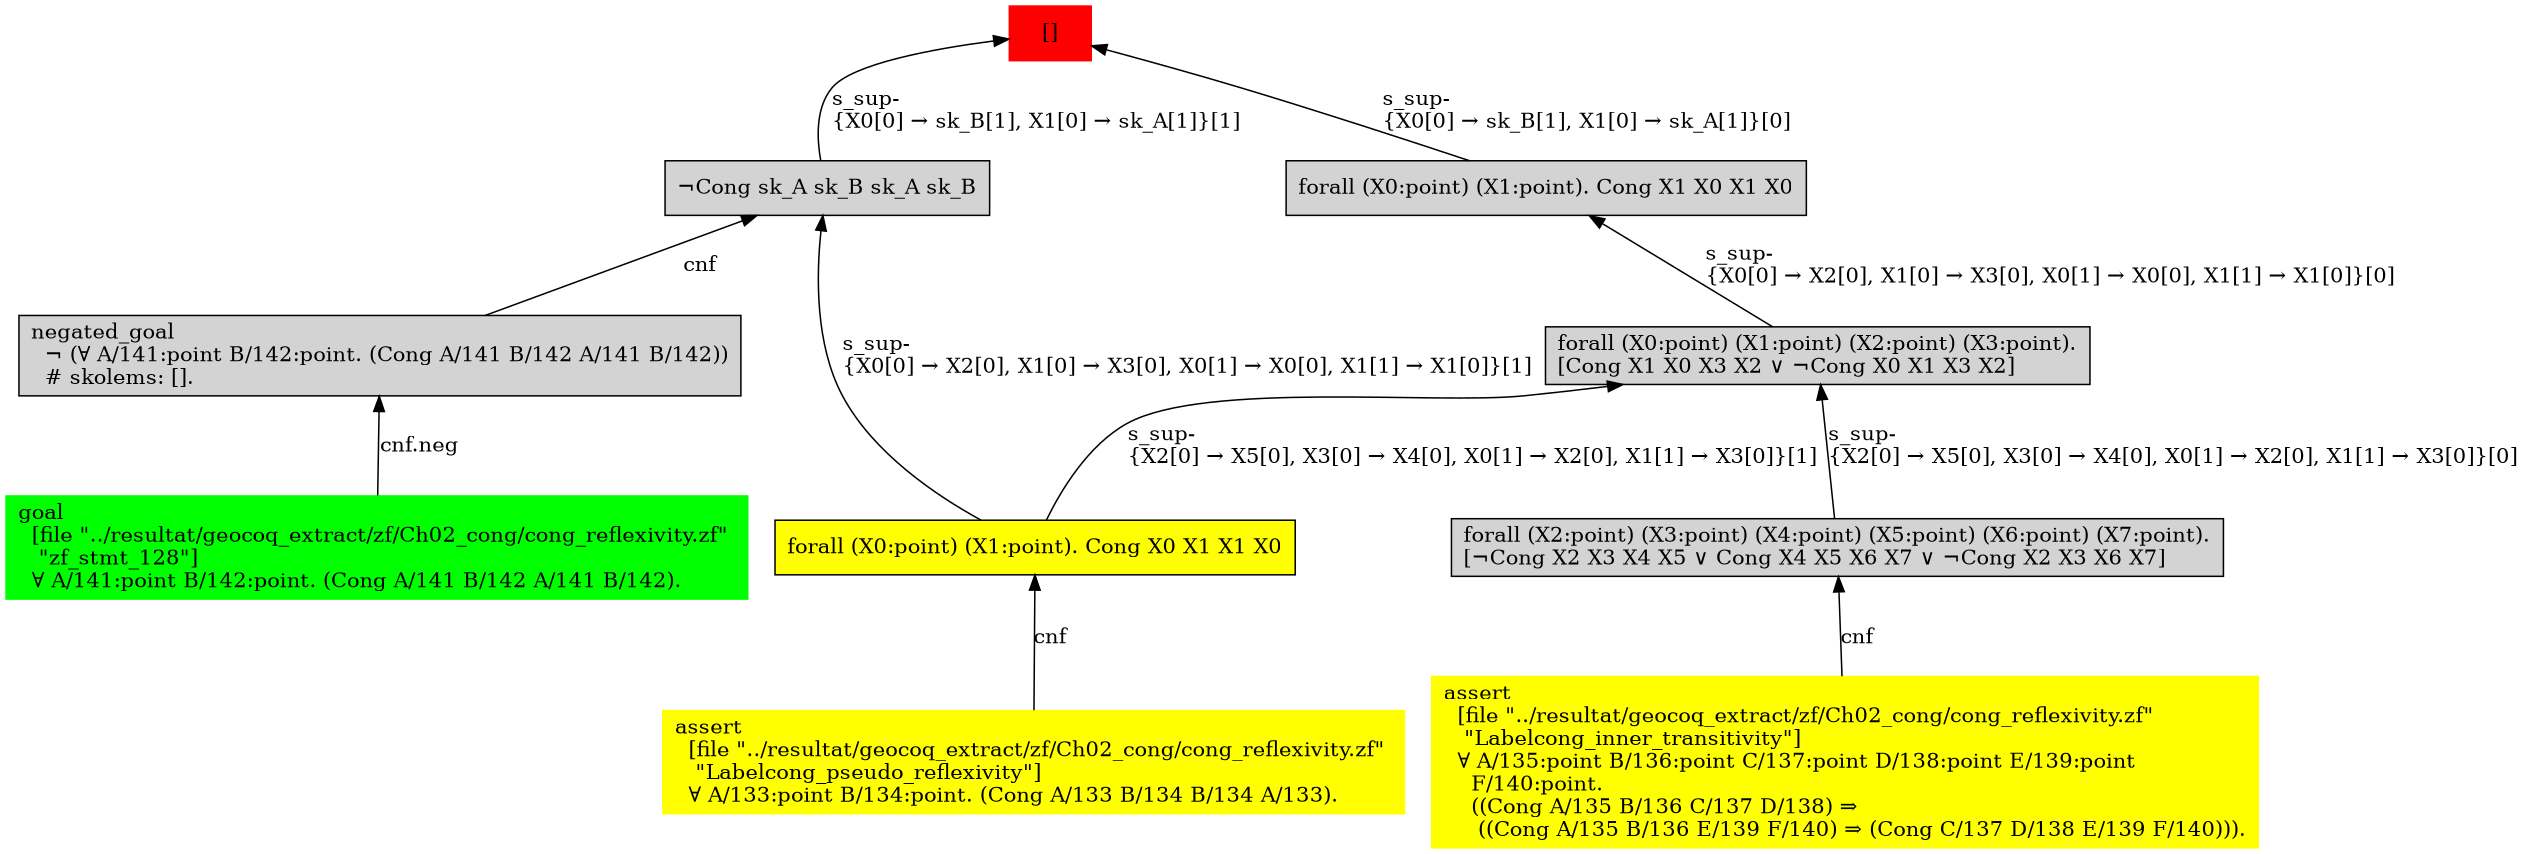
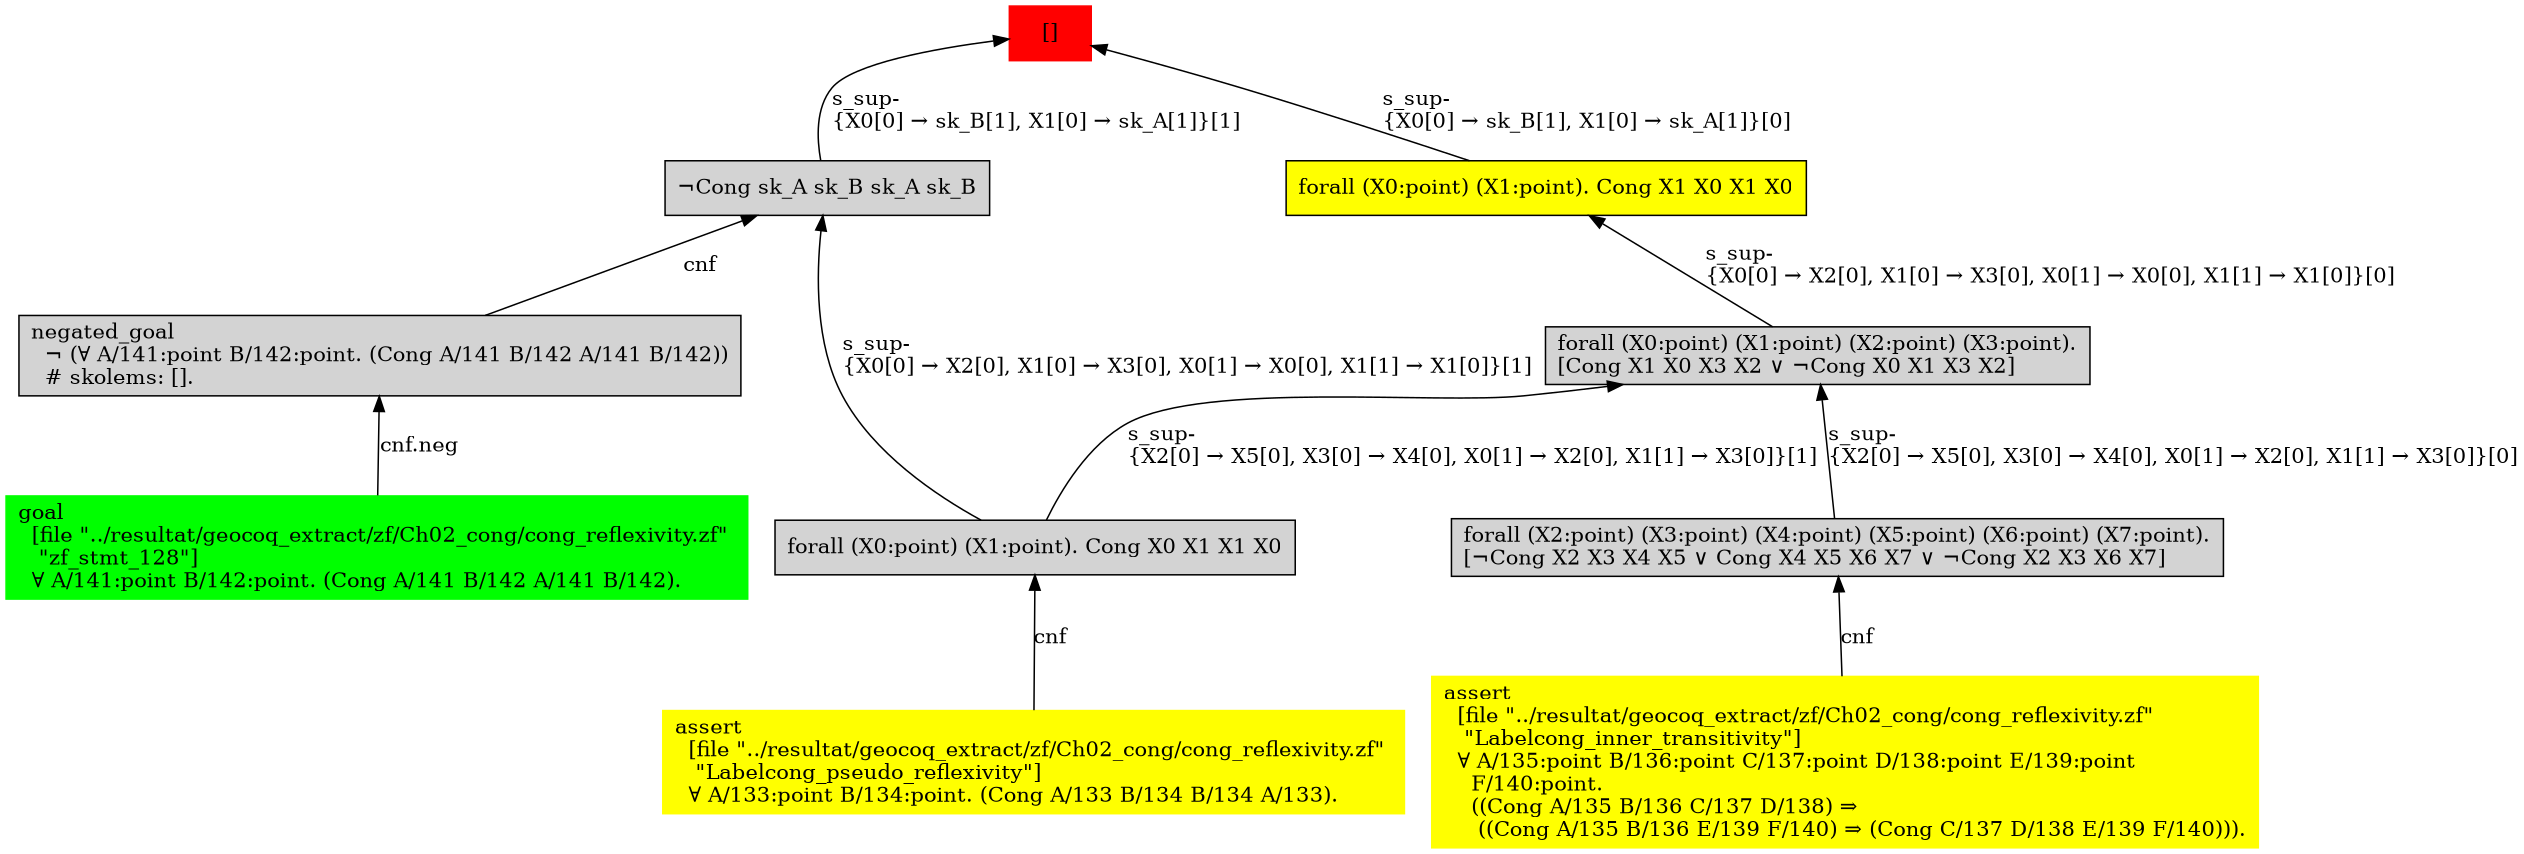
(1546, 188) -> (1546, 188)
(1035, 548) -> (1035, 548)
